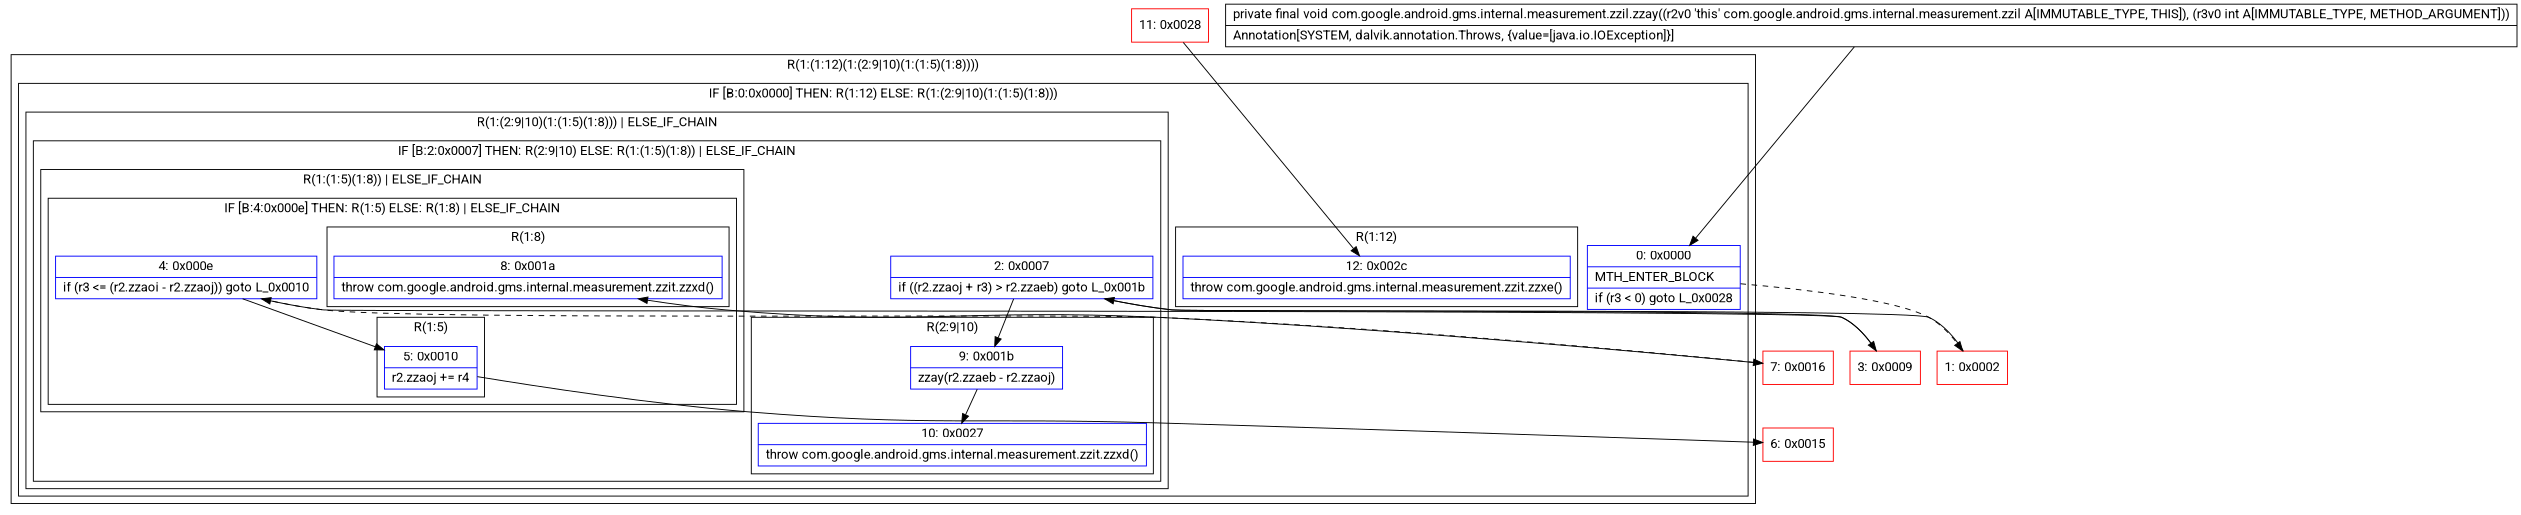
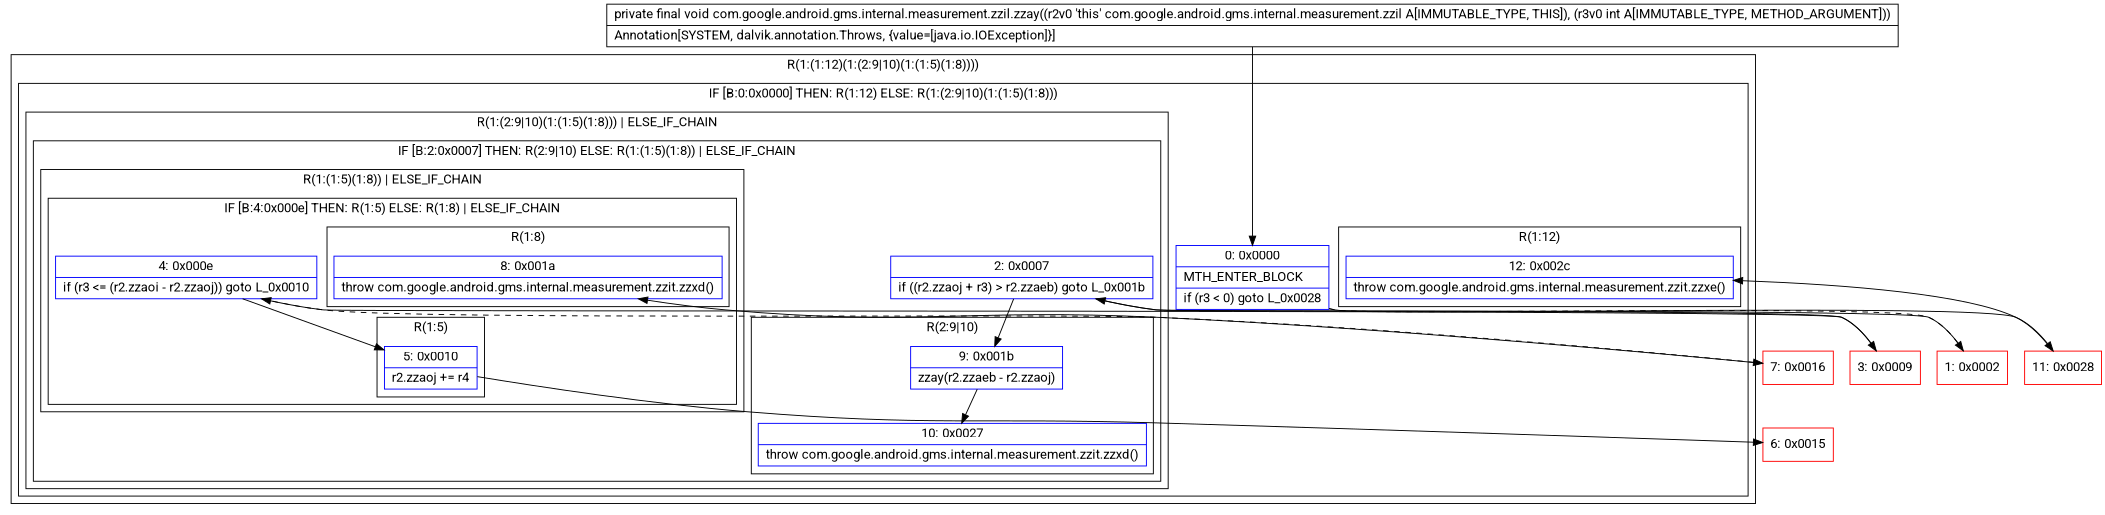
none -> (1693, 311)
